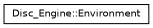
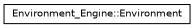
(76, 14) -> (97, 14)
